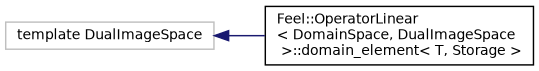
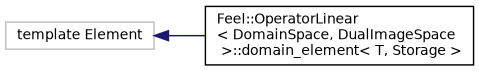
(110, 36) -> (80, 36)
